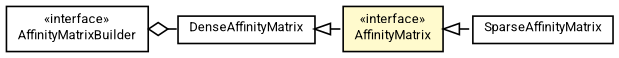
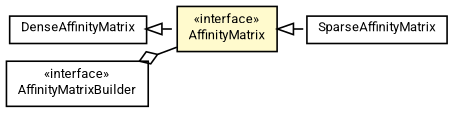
(172, 29) -> (167, 51)
